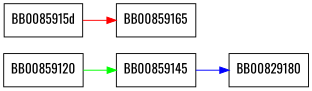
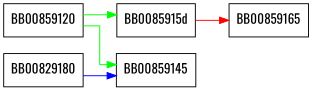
none -> (95, 15)
(208, 70) -> (95, 76)
